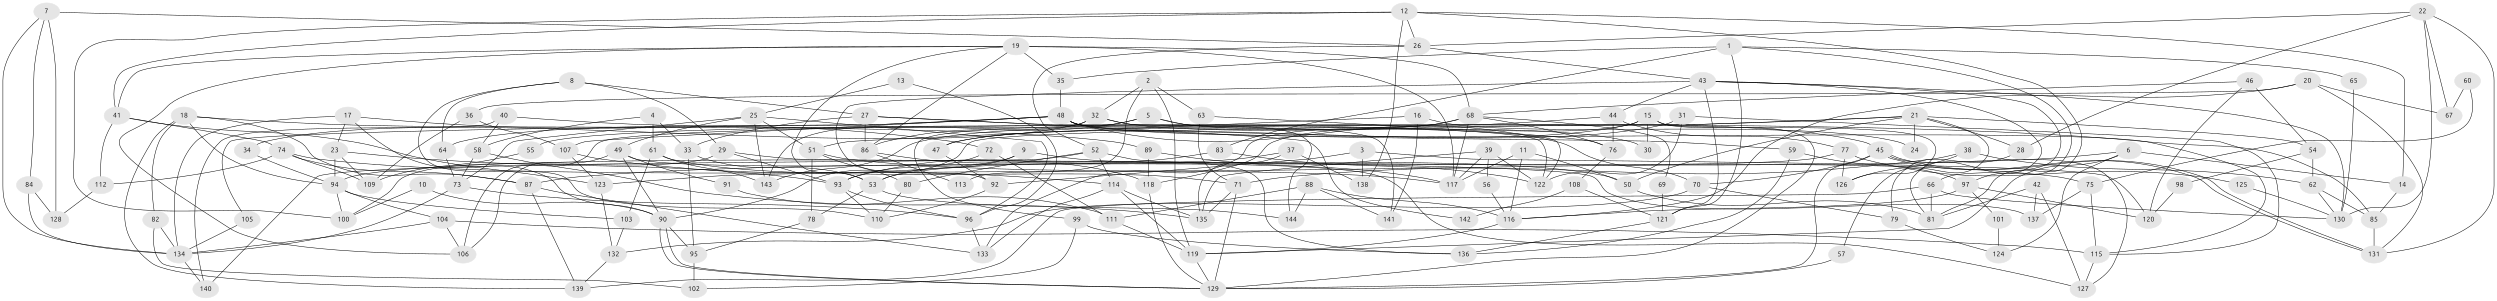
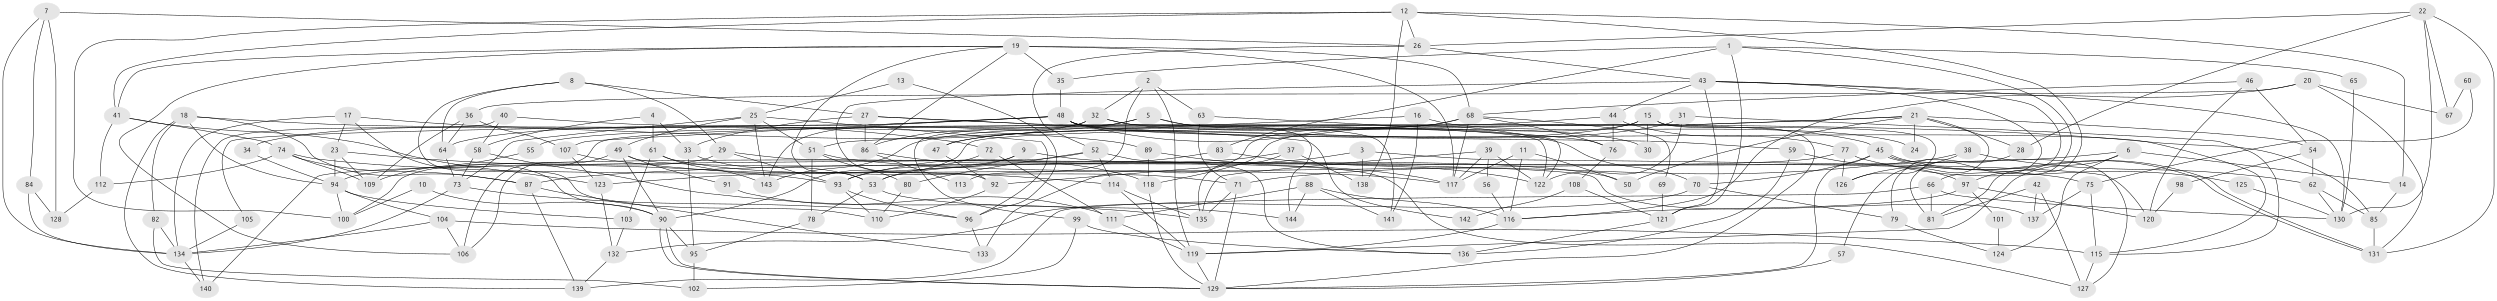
none -> (456, 134)
(1779, 203) -> none
(1032, 218) -> none
